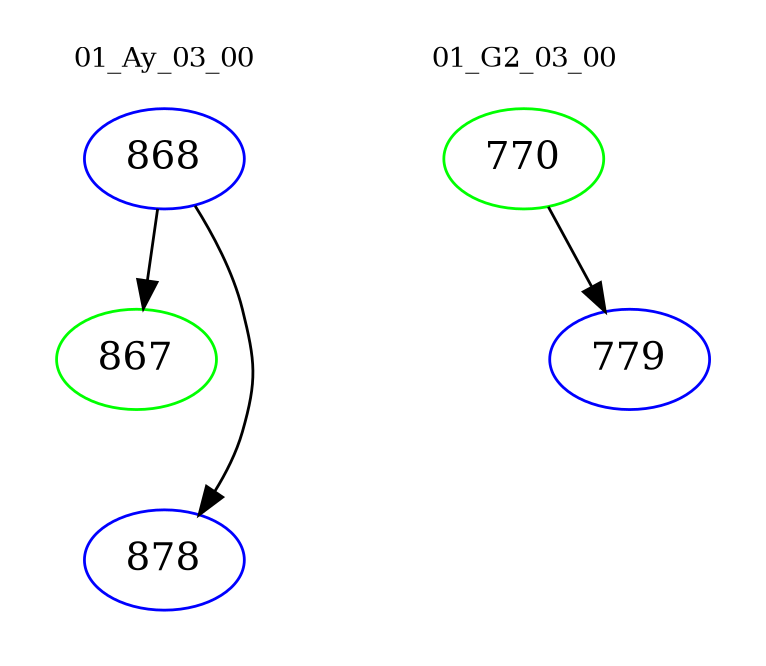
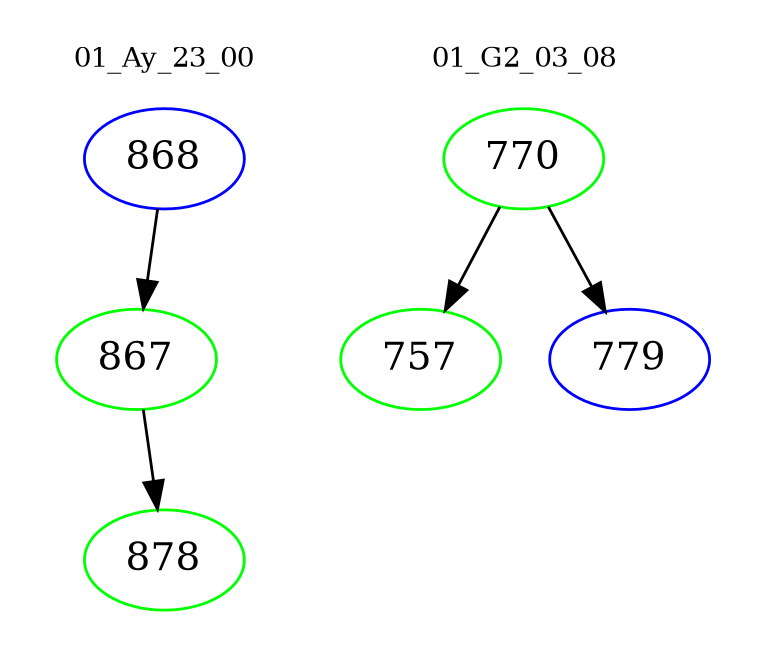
(164, 60) -> (164, 60)
(525, 60) -> (525, 60)
(251, 347) -> (148, 445)
none -> (421, 359)
(164, 560) -> (164, 560)
